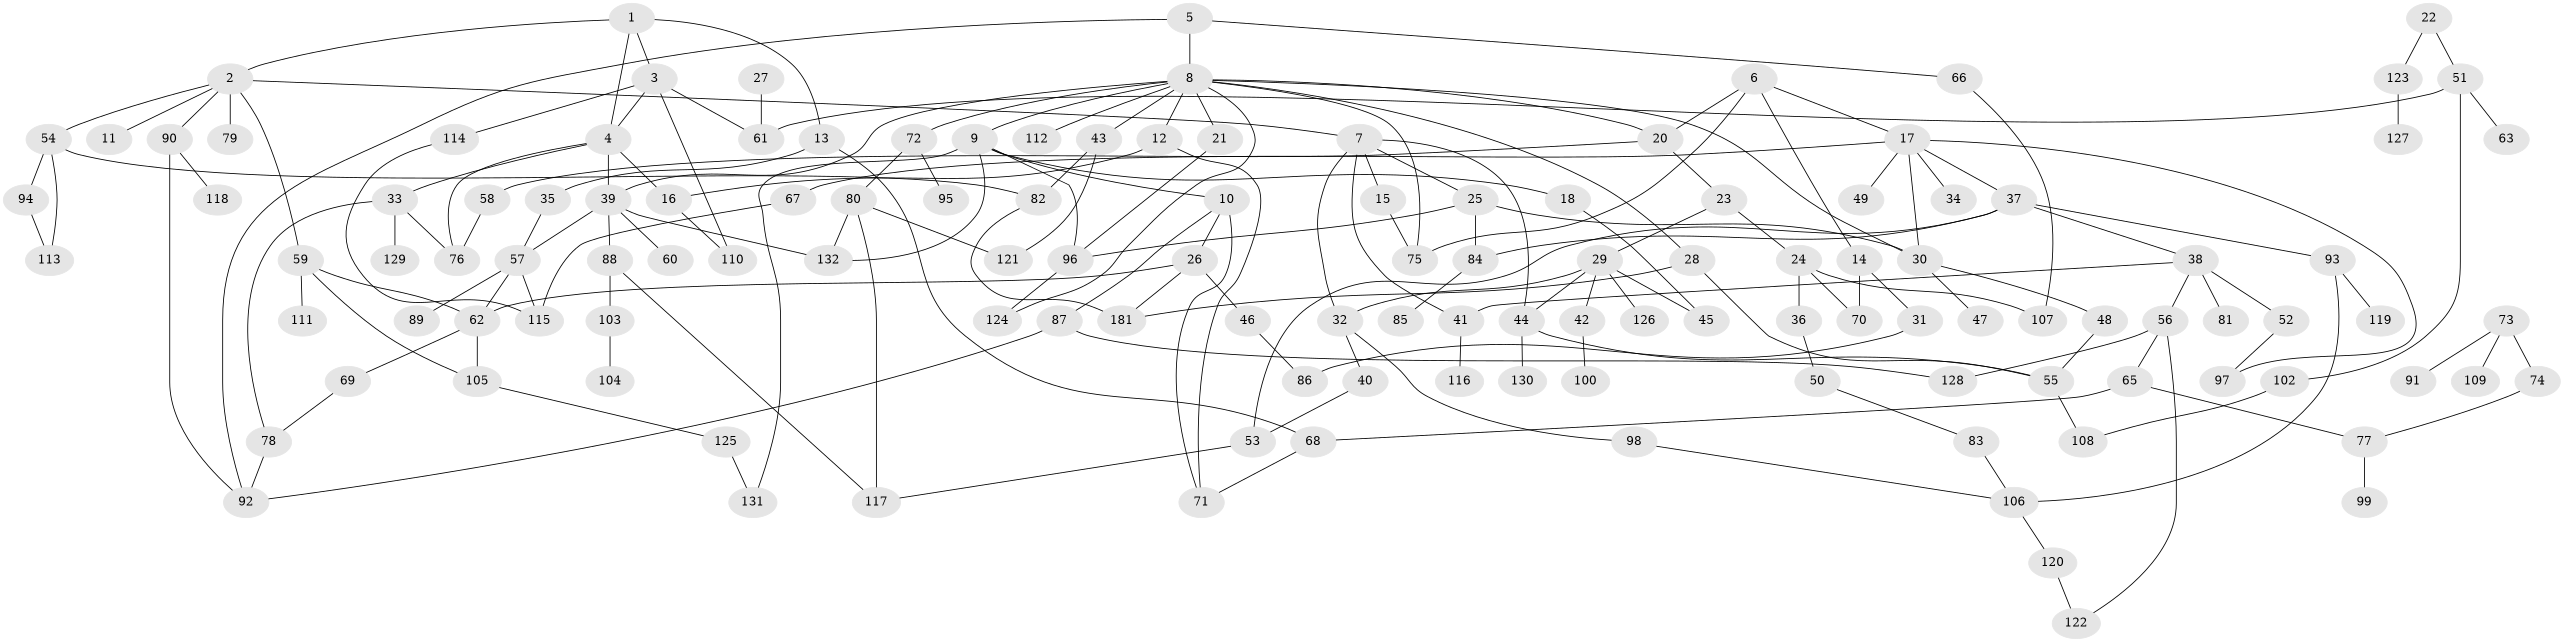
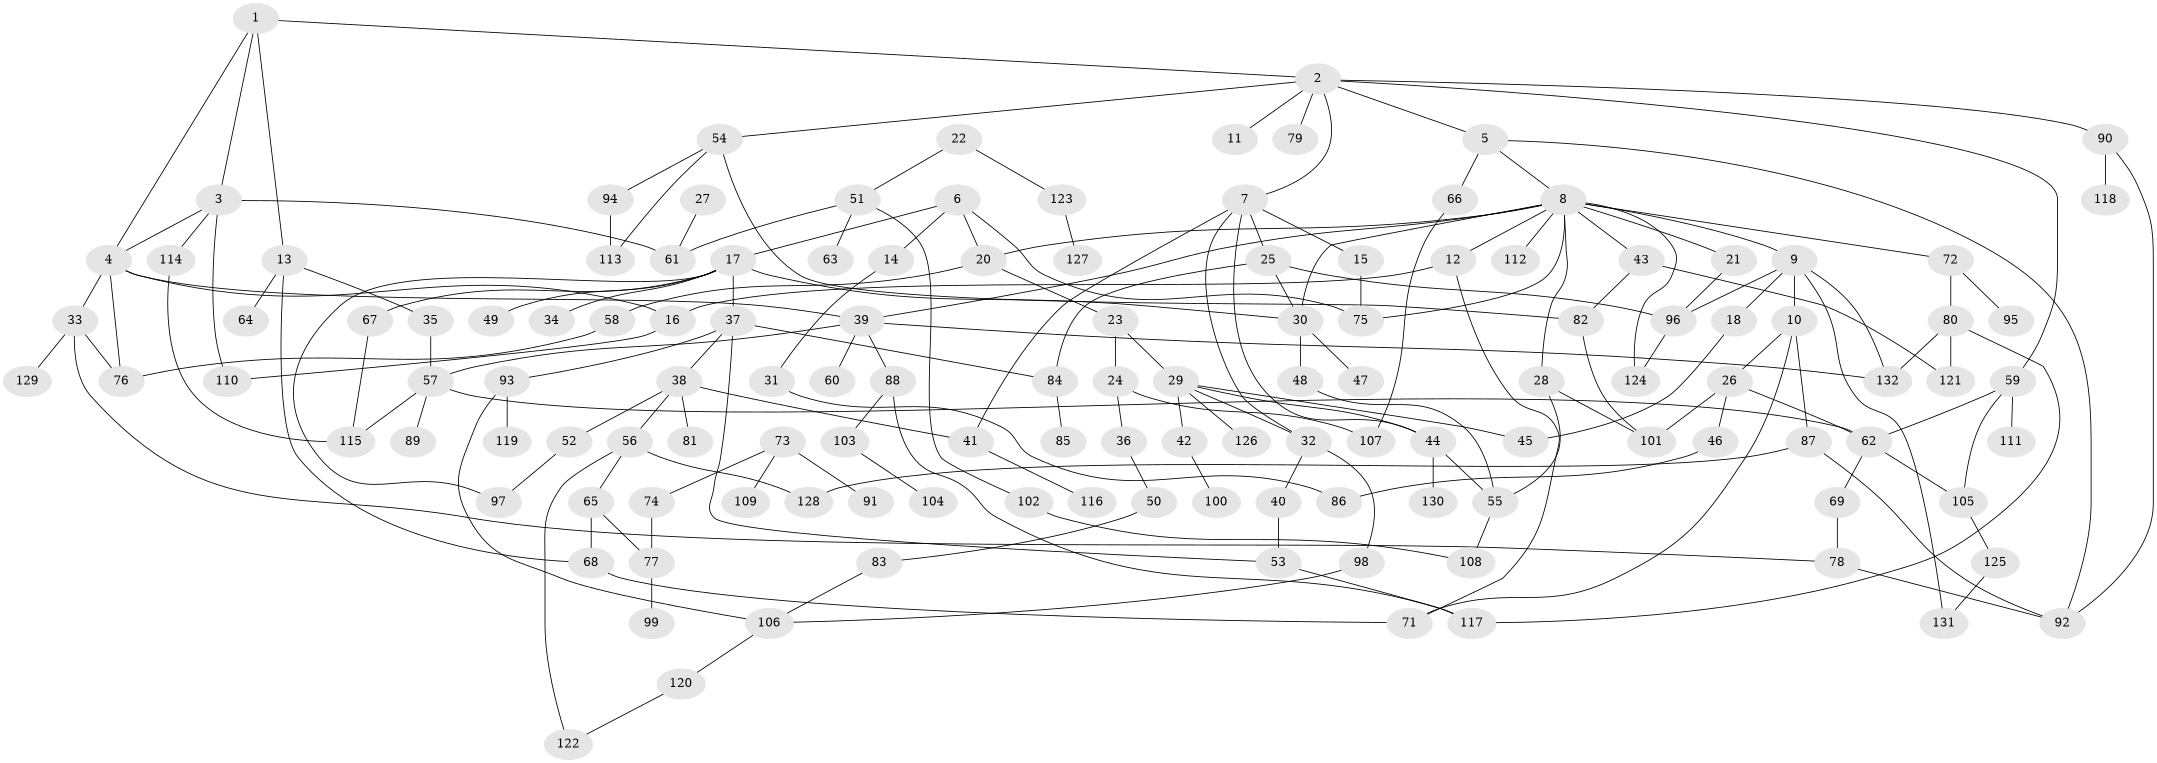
none -> (1402, 109)
none -> (246, 321)
(1122, 321) -> (1652, 442)
(1860, 321) -> none
